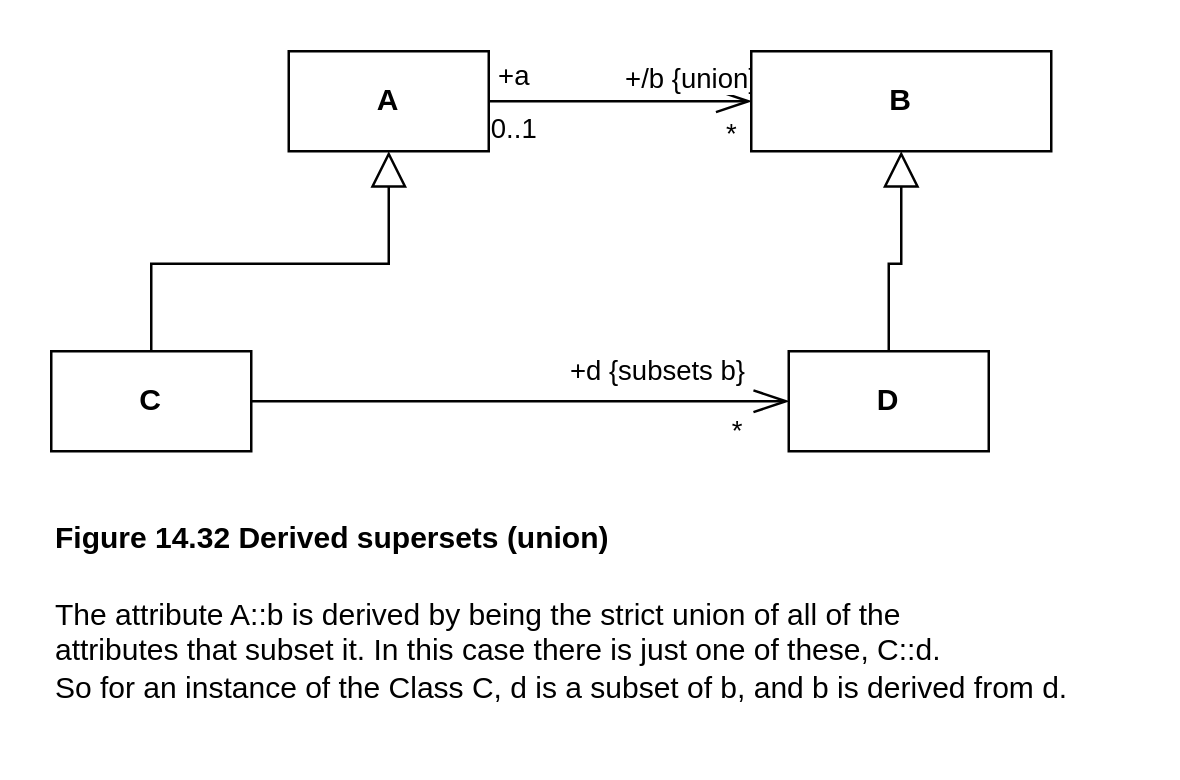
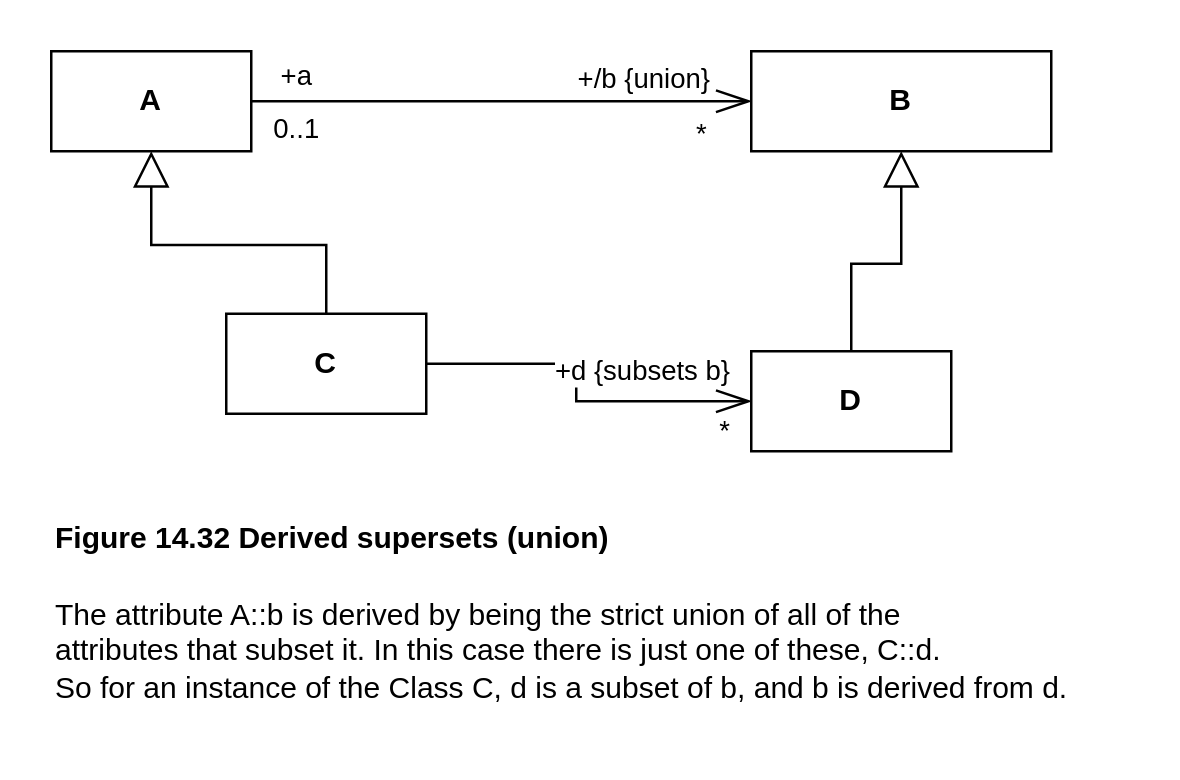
(389, 101) -> (151, 101)
(151, 401) -> (326, 364)
(889, 401) -> (851, 401)
